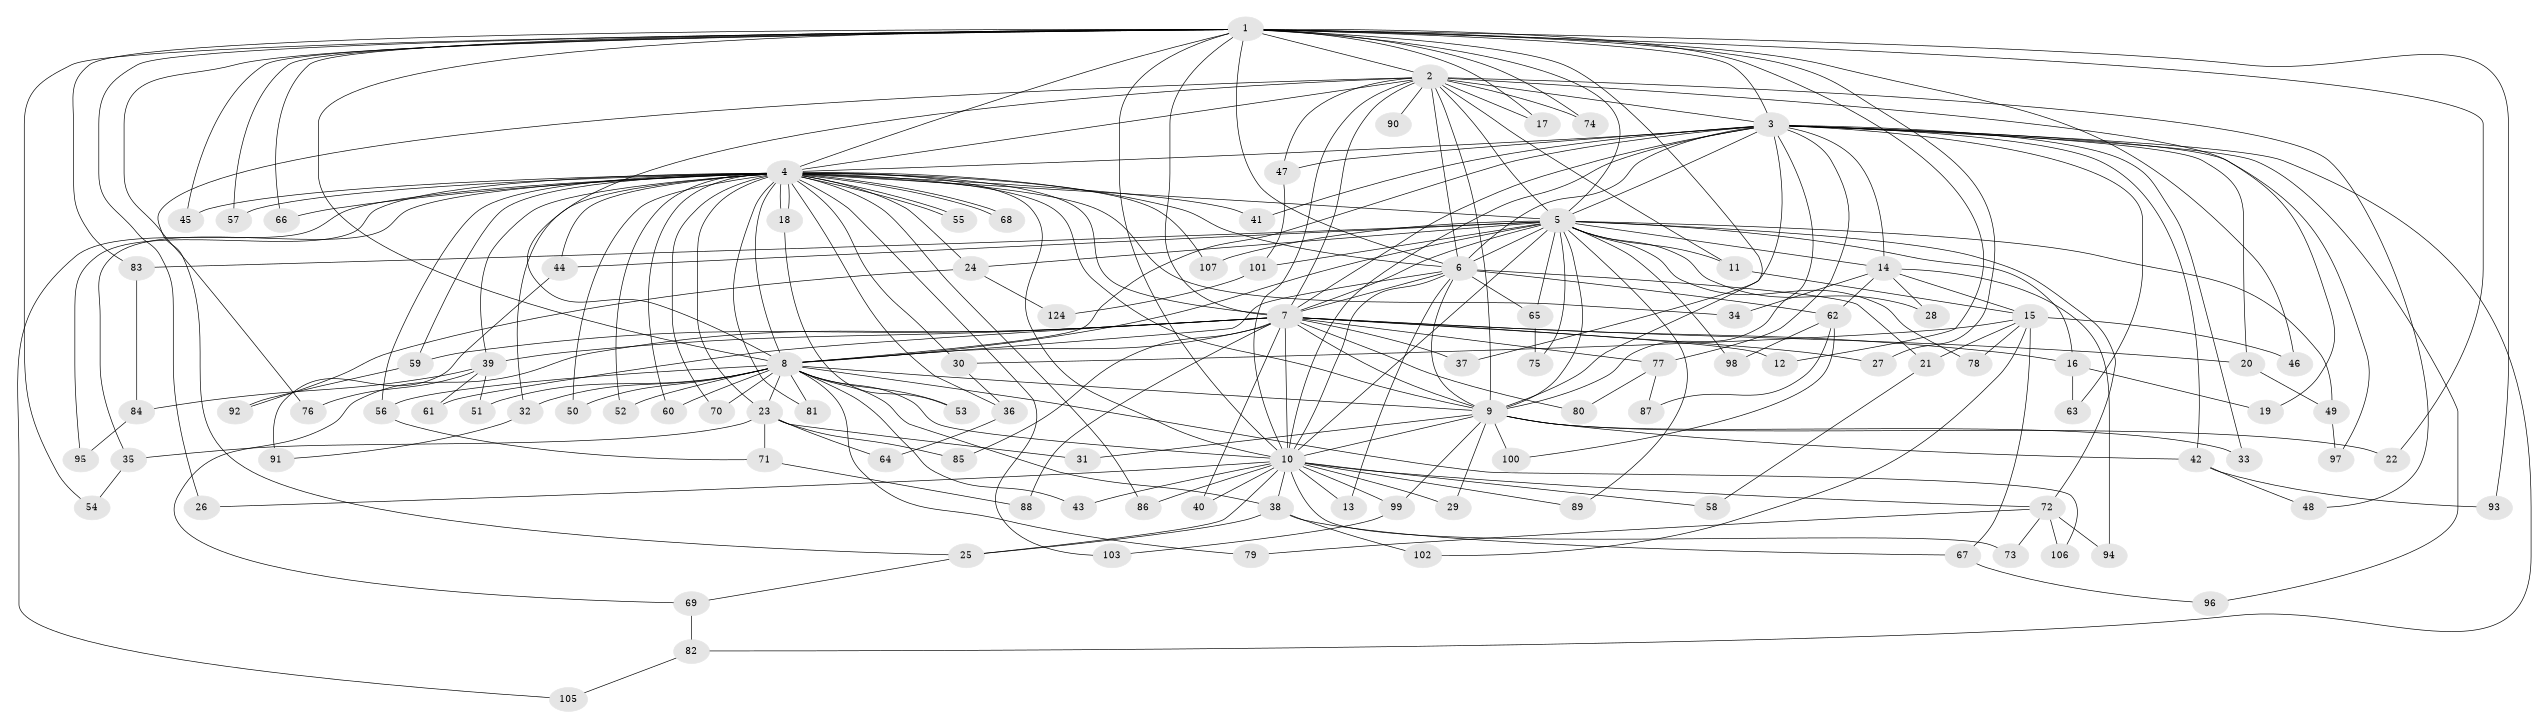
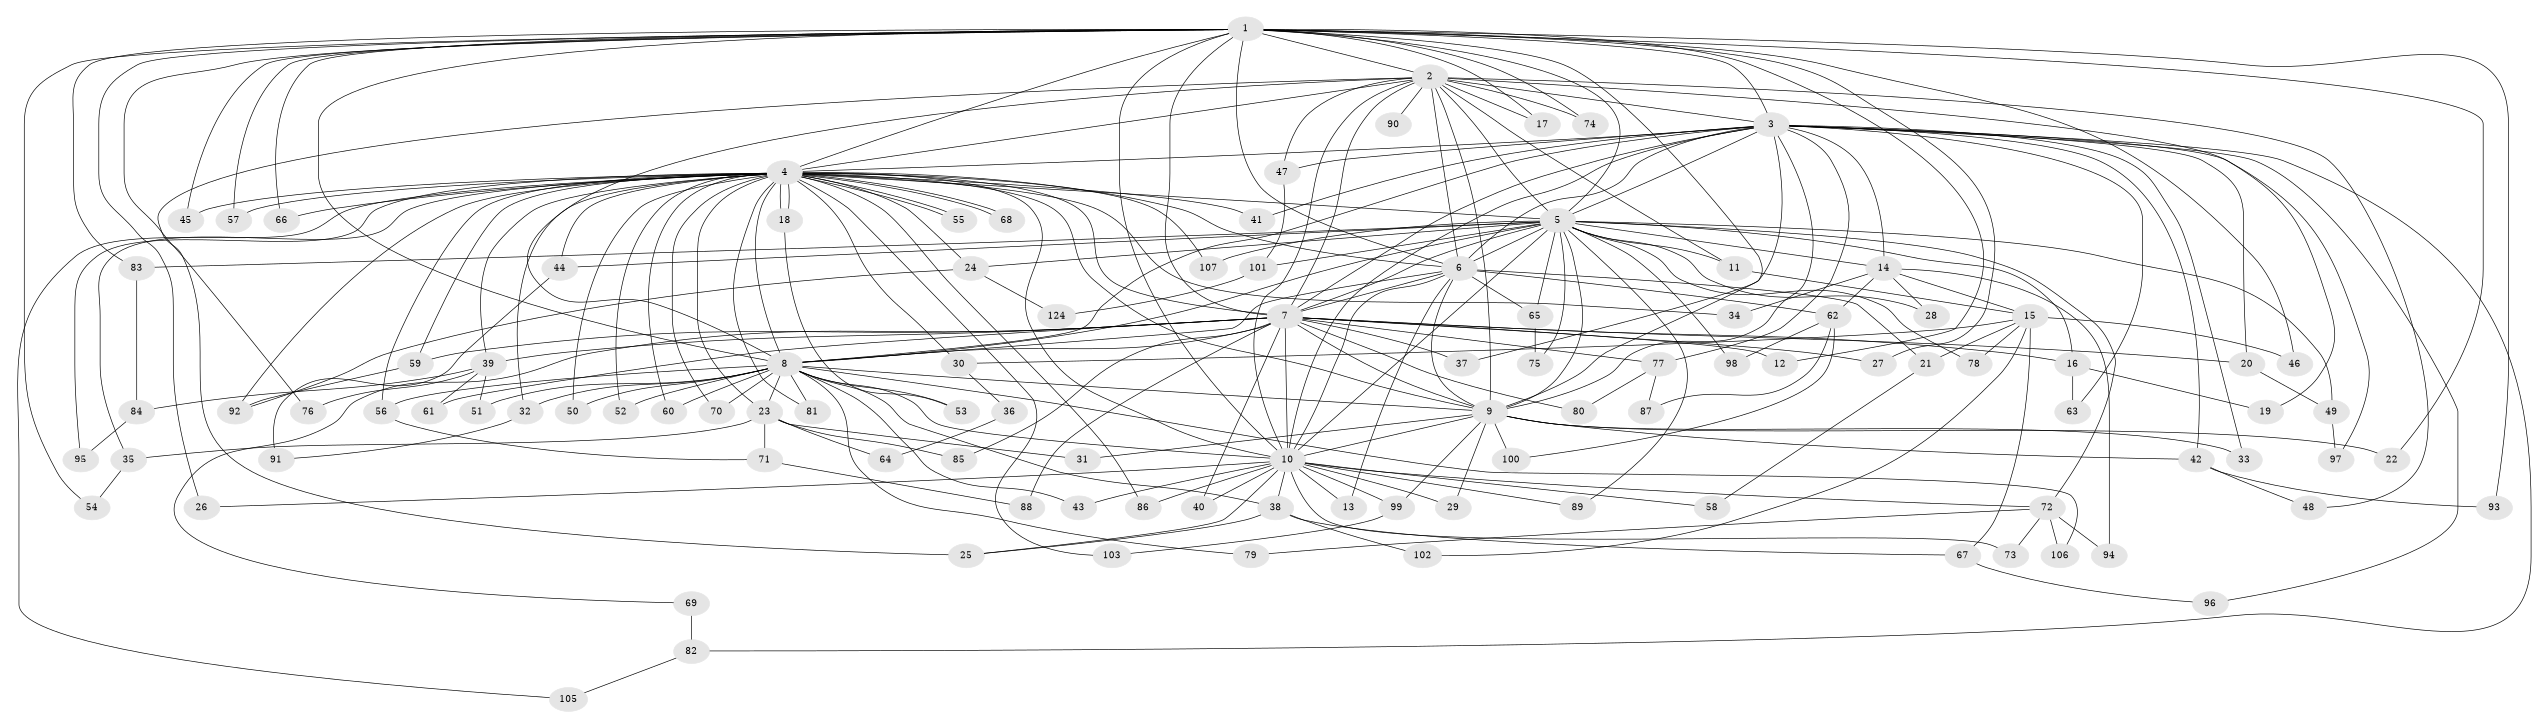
(874, 314) -> (467, 205)
(829, 580) -> none
